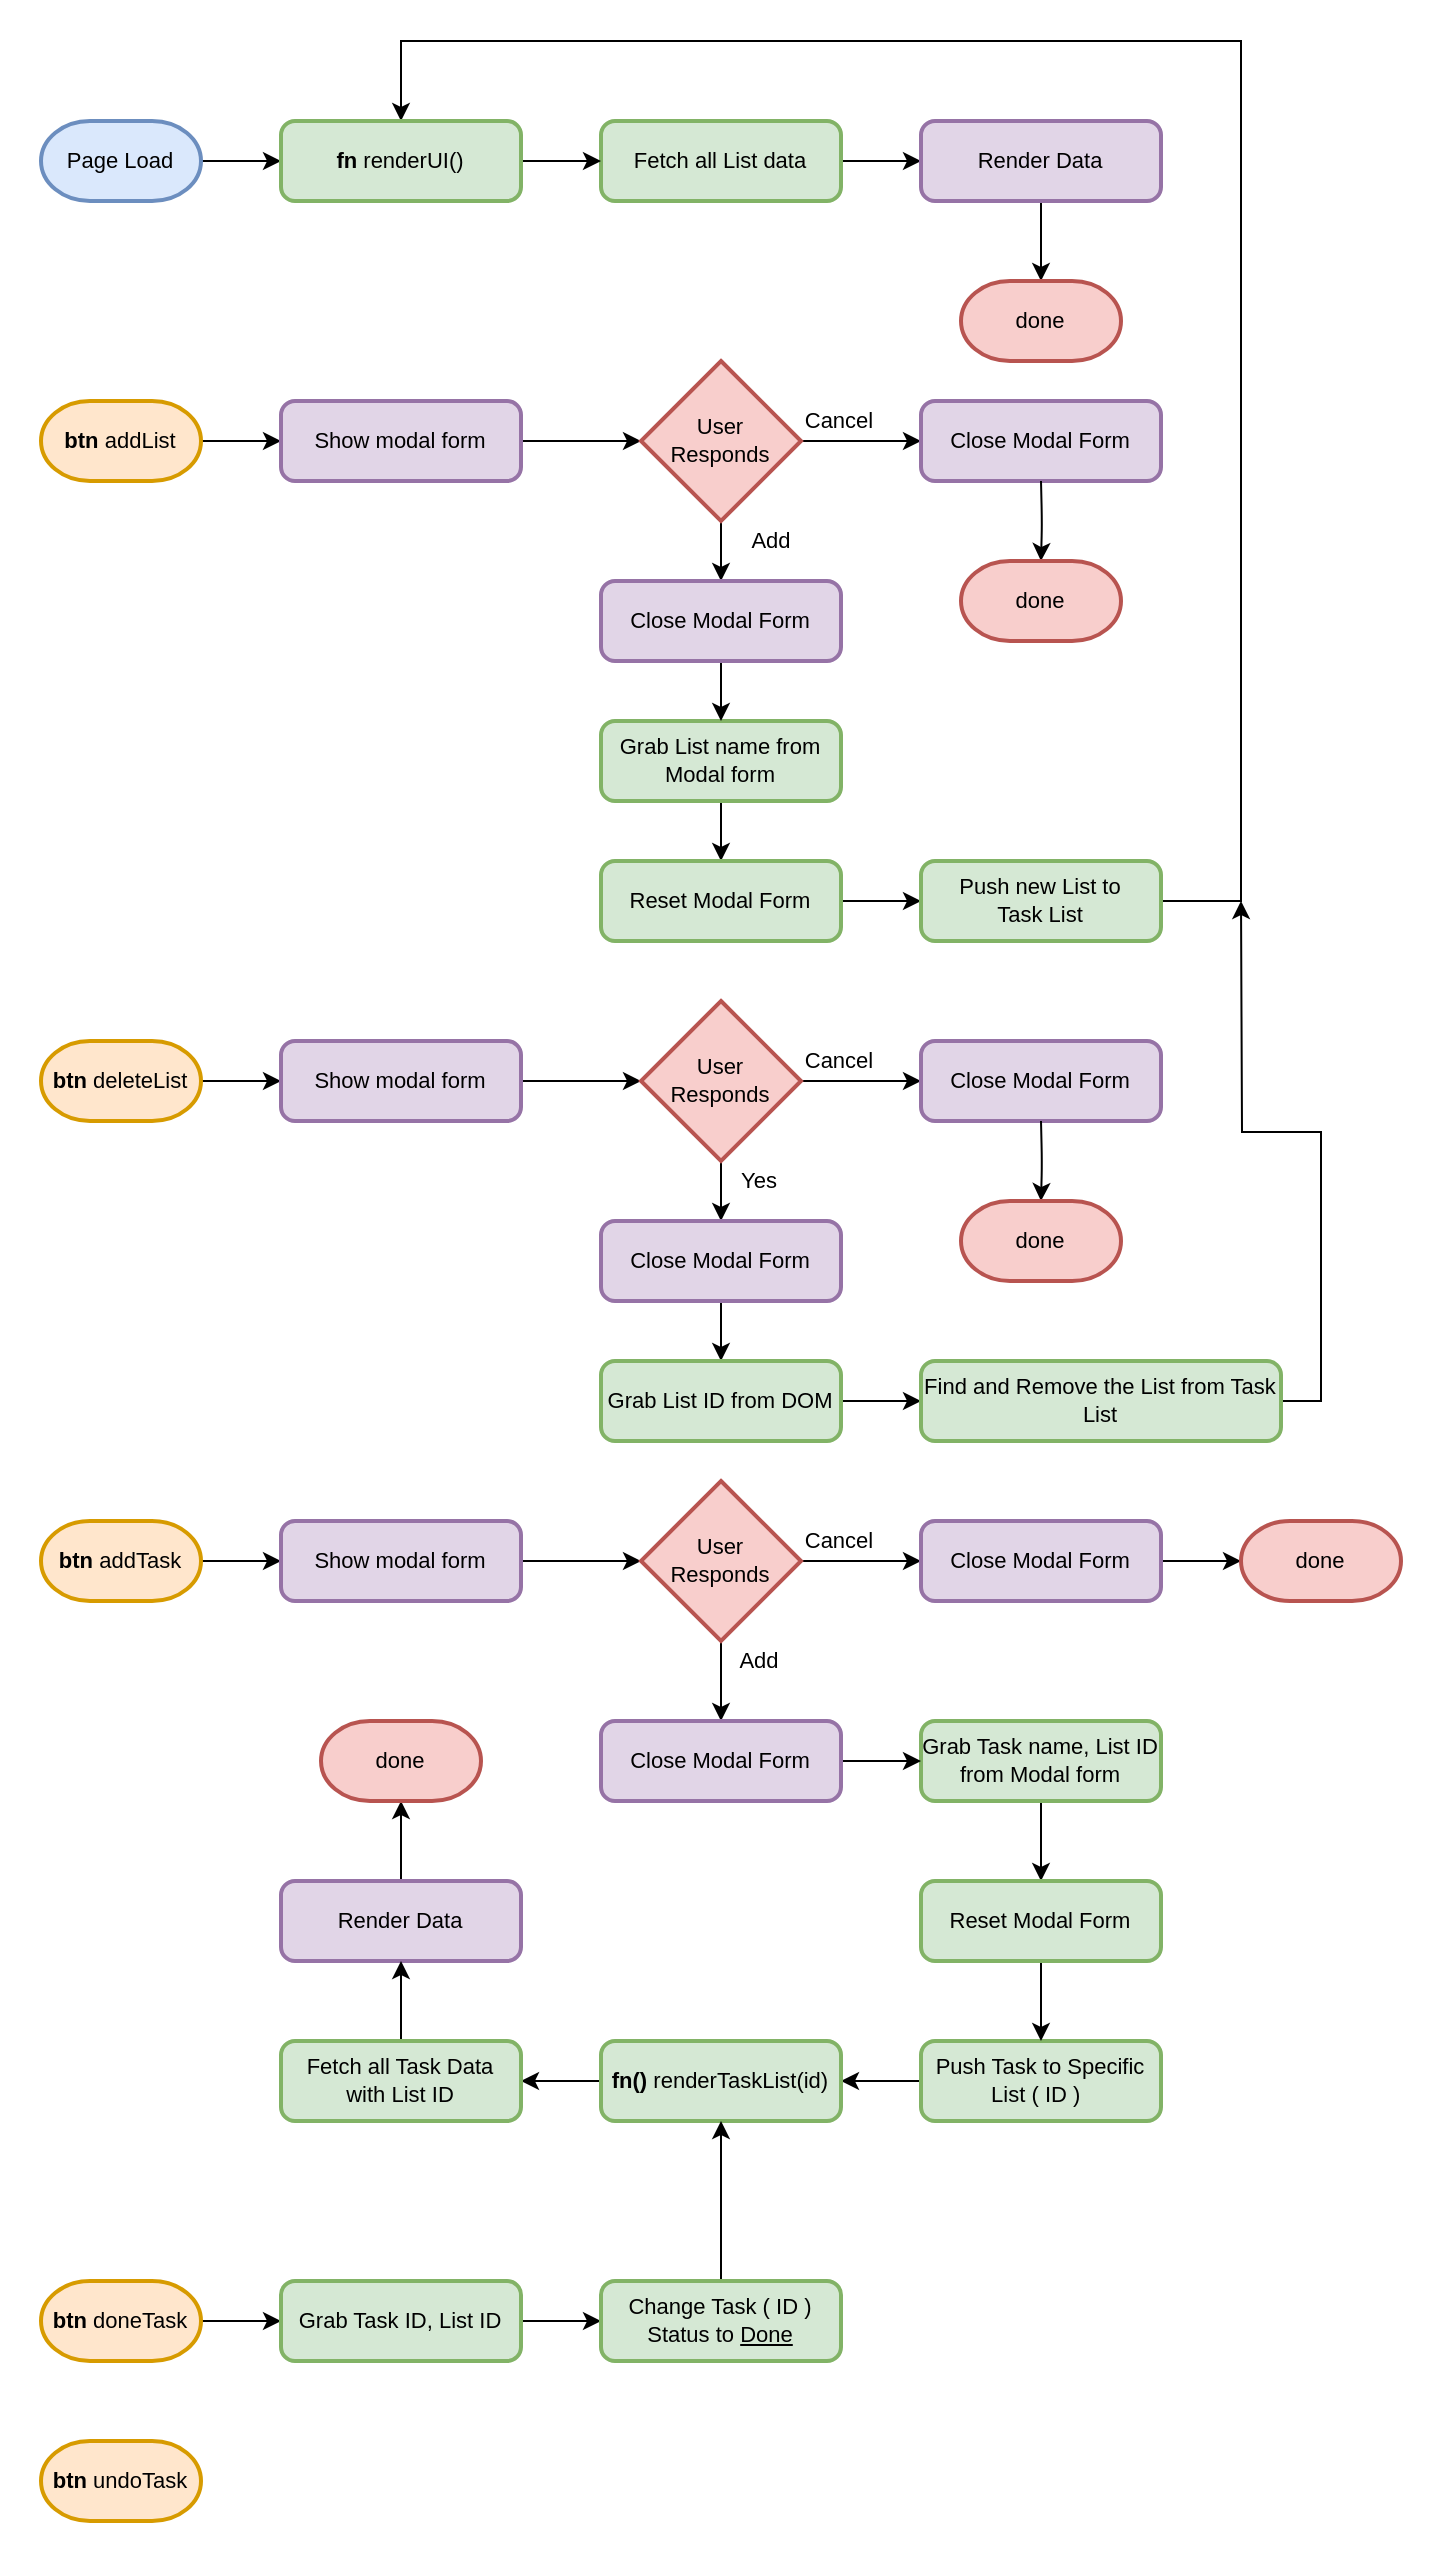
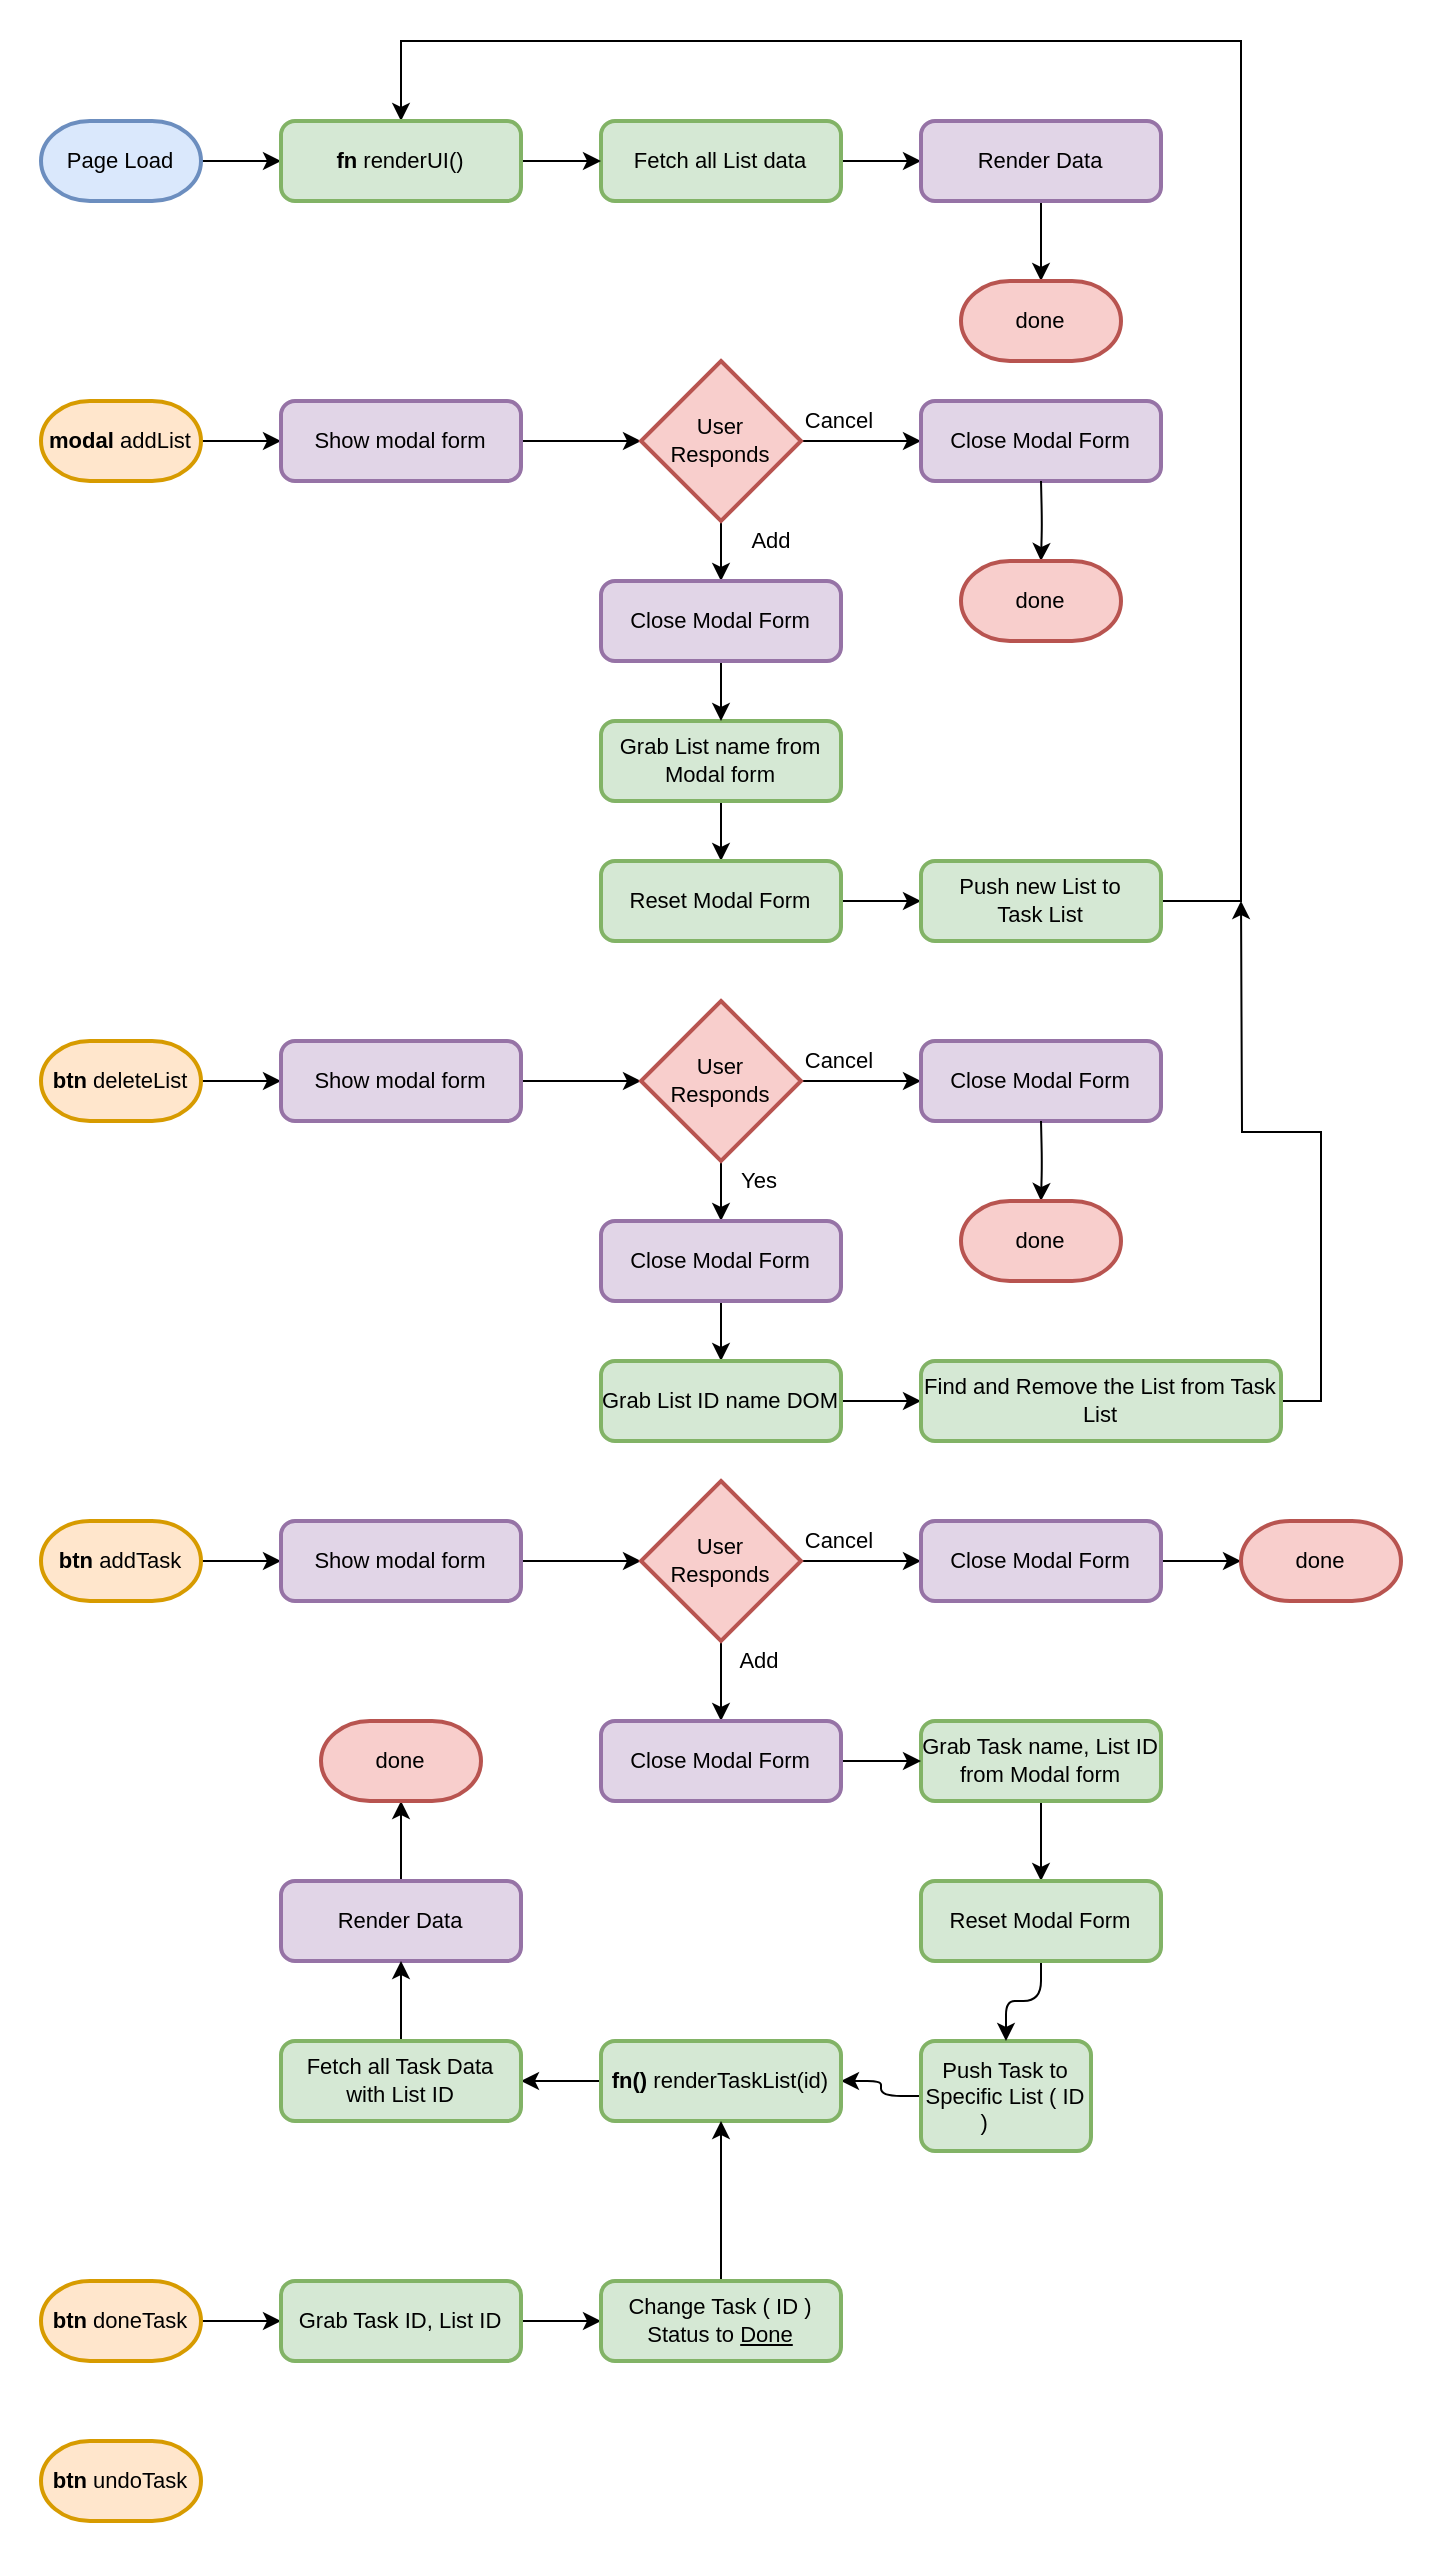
(121, 441) -> (121, 441)
(721, 1401) -> (721, 1401)
(1041, 2081) -> (1006, 2096)
